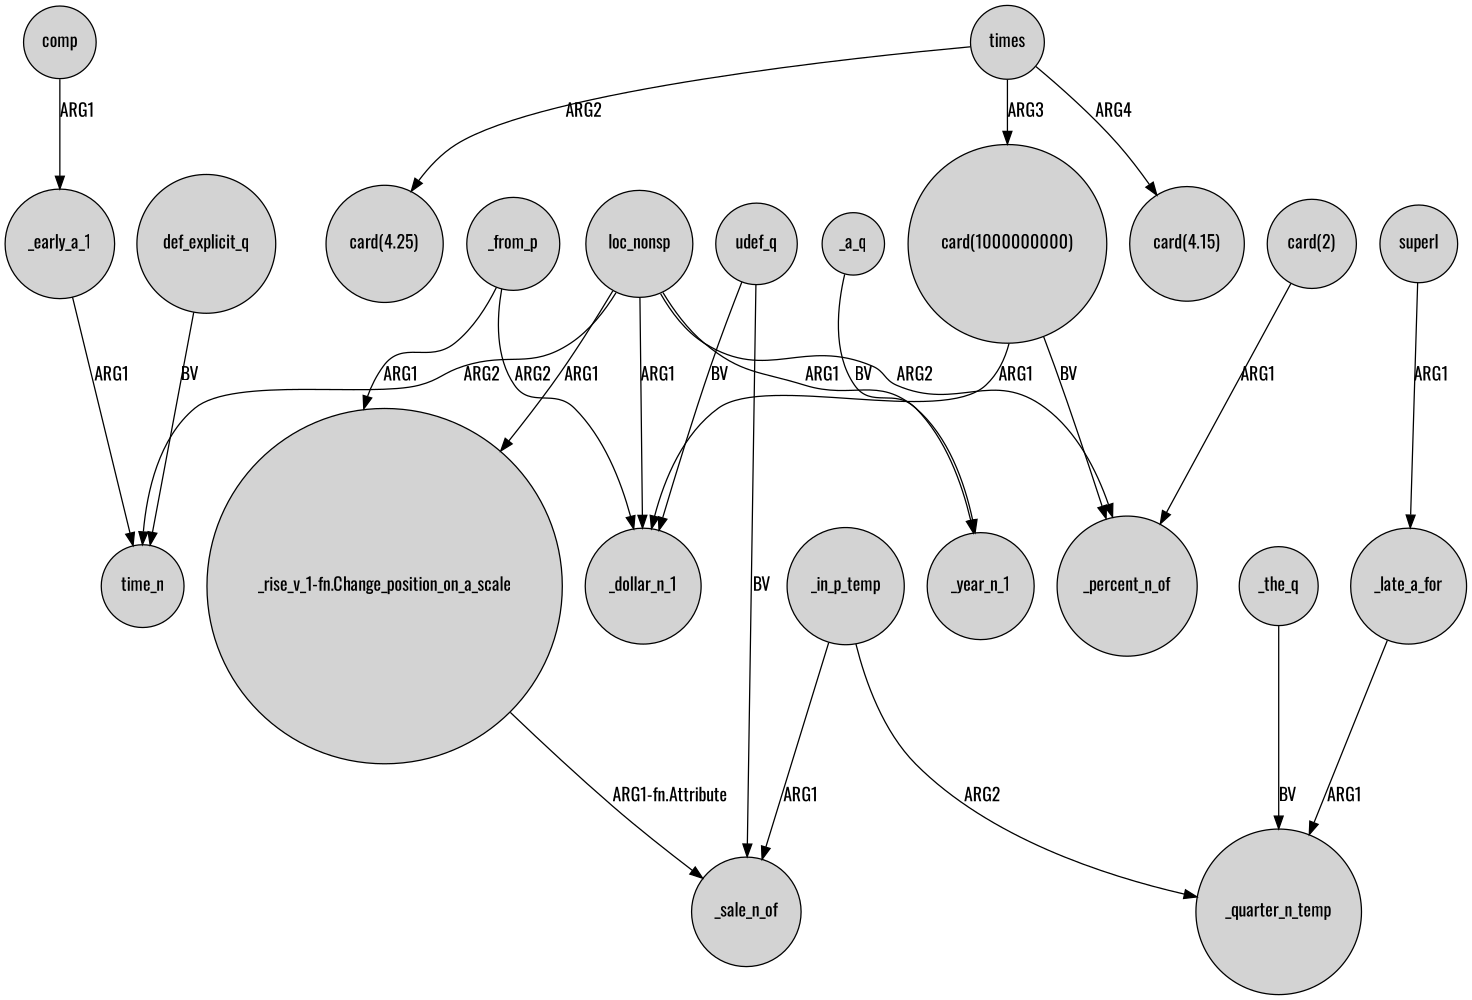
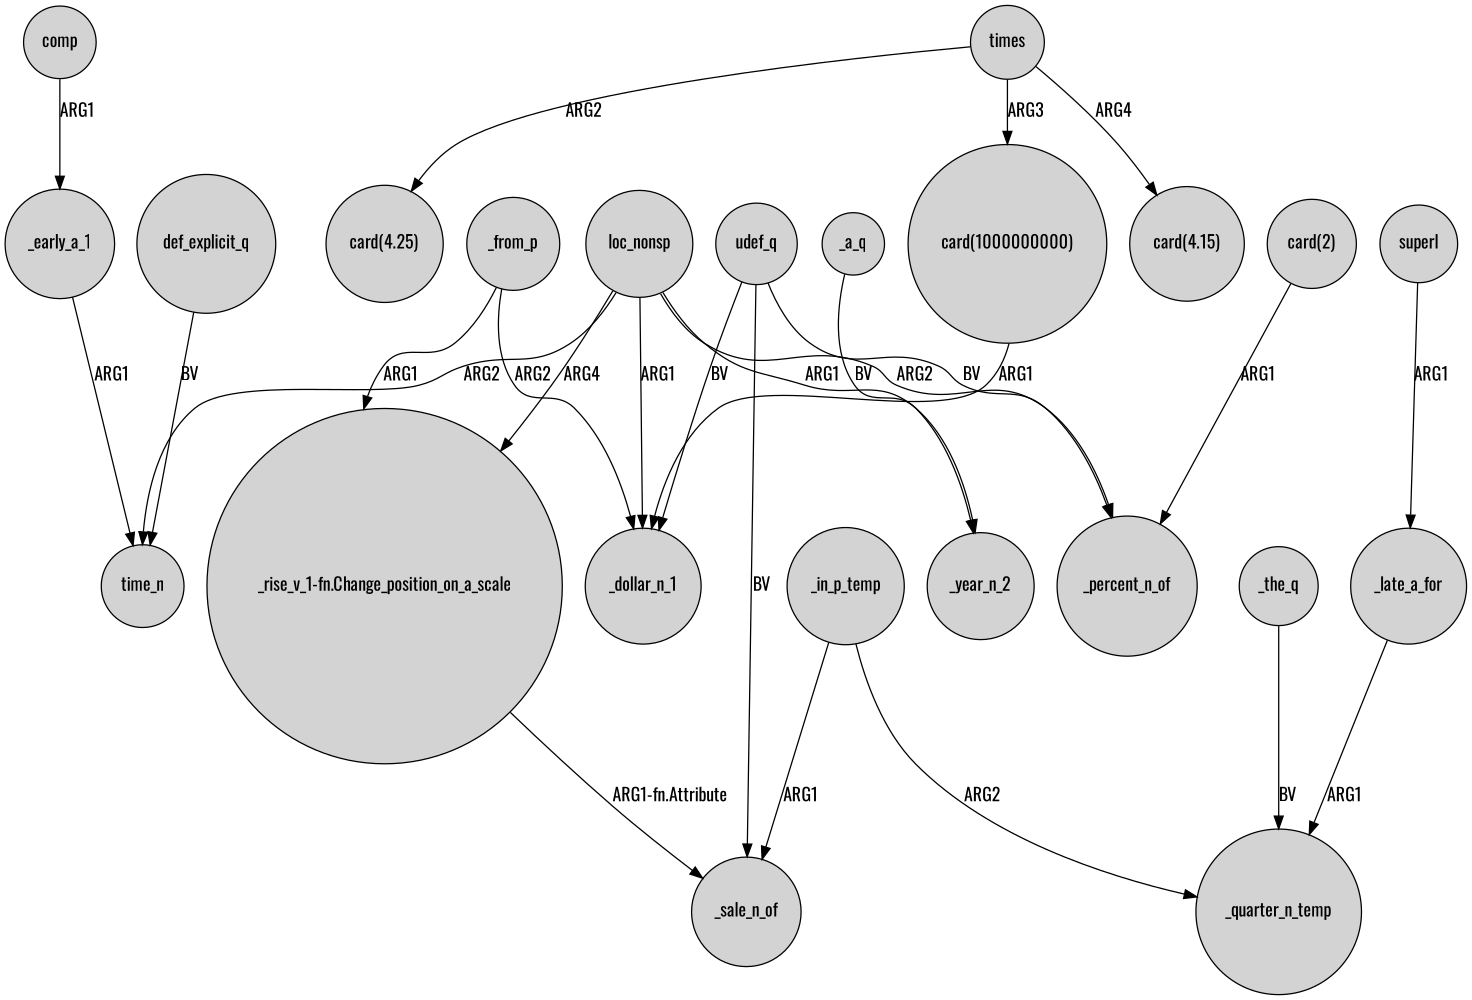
(582, 376) -> (582, 376)
(1074, 421) -> (949, 374)
(981, 586) -> (981, 586)
